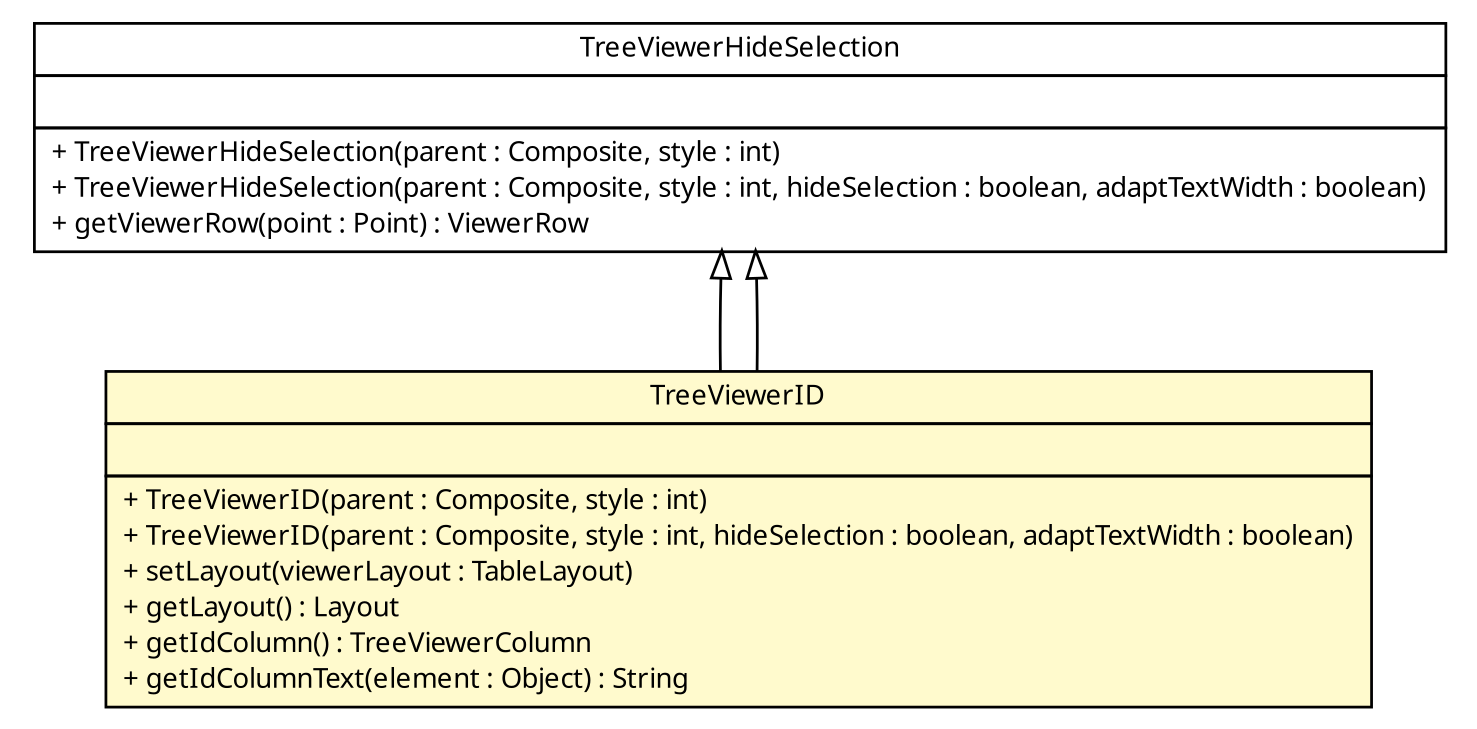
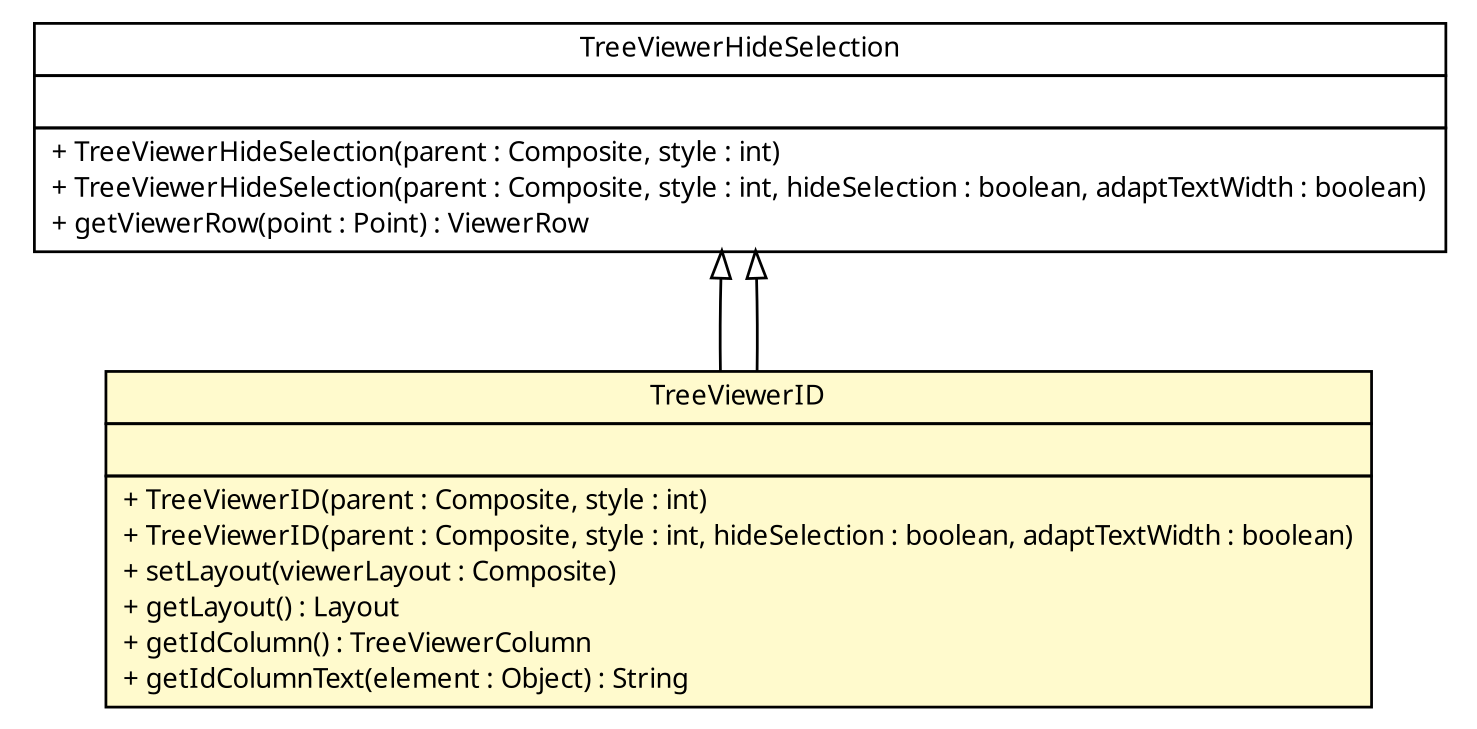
(378, 572) -> (370, 572)
